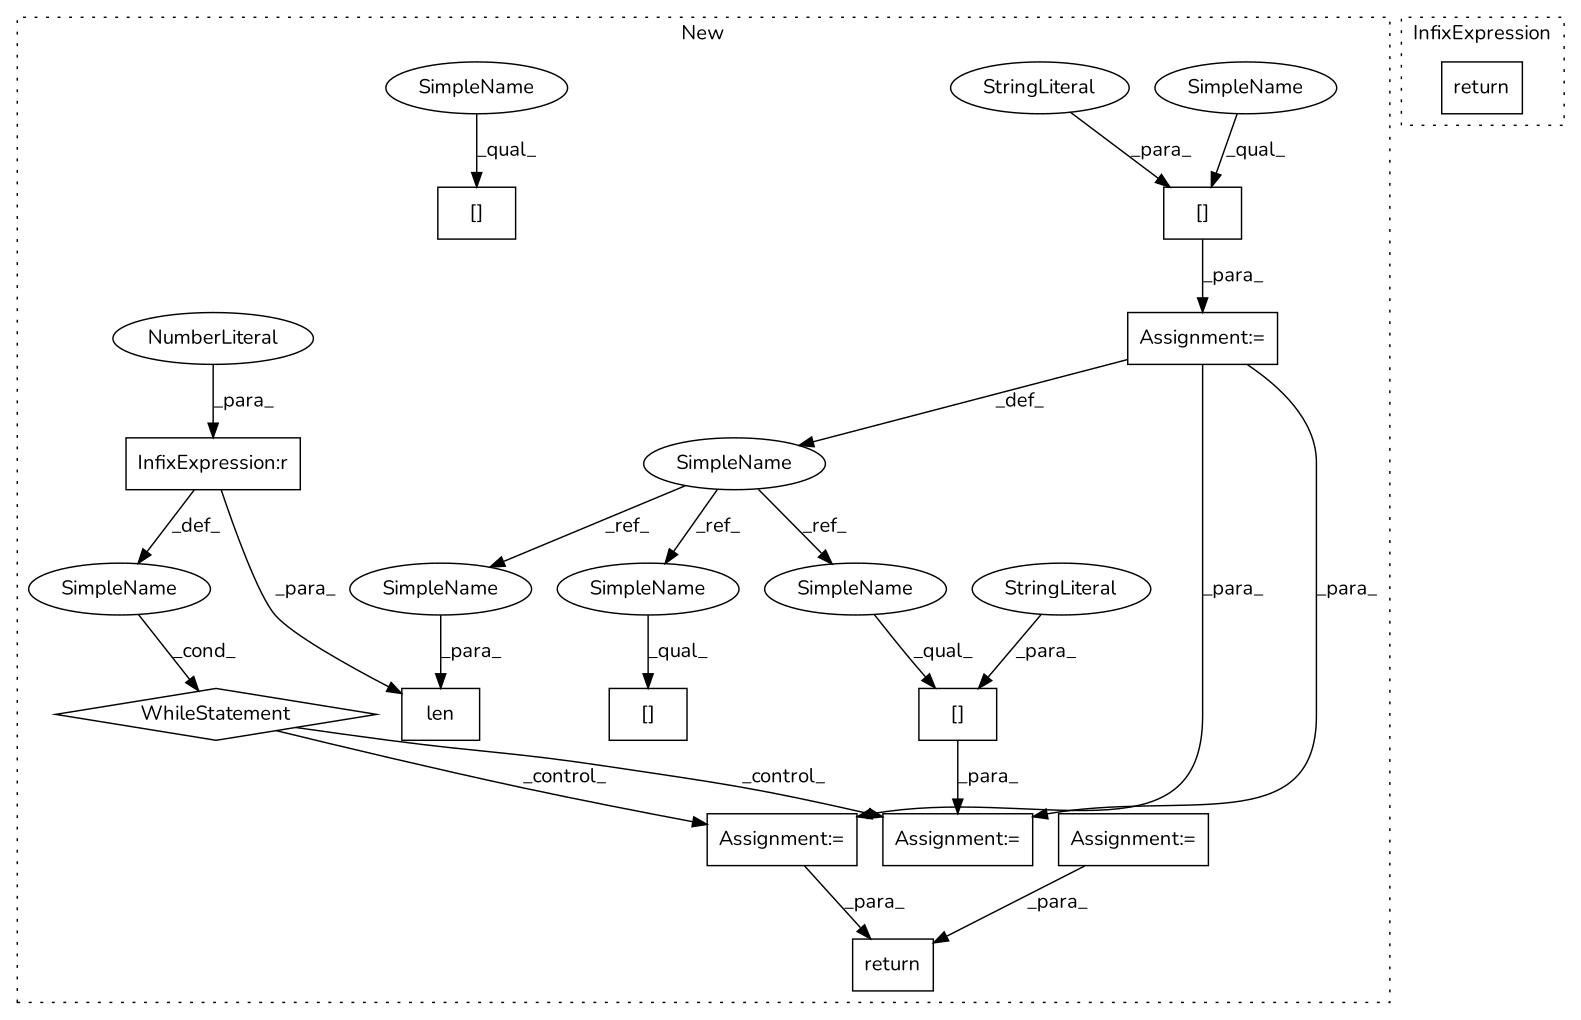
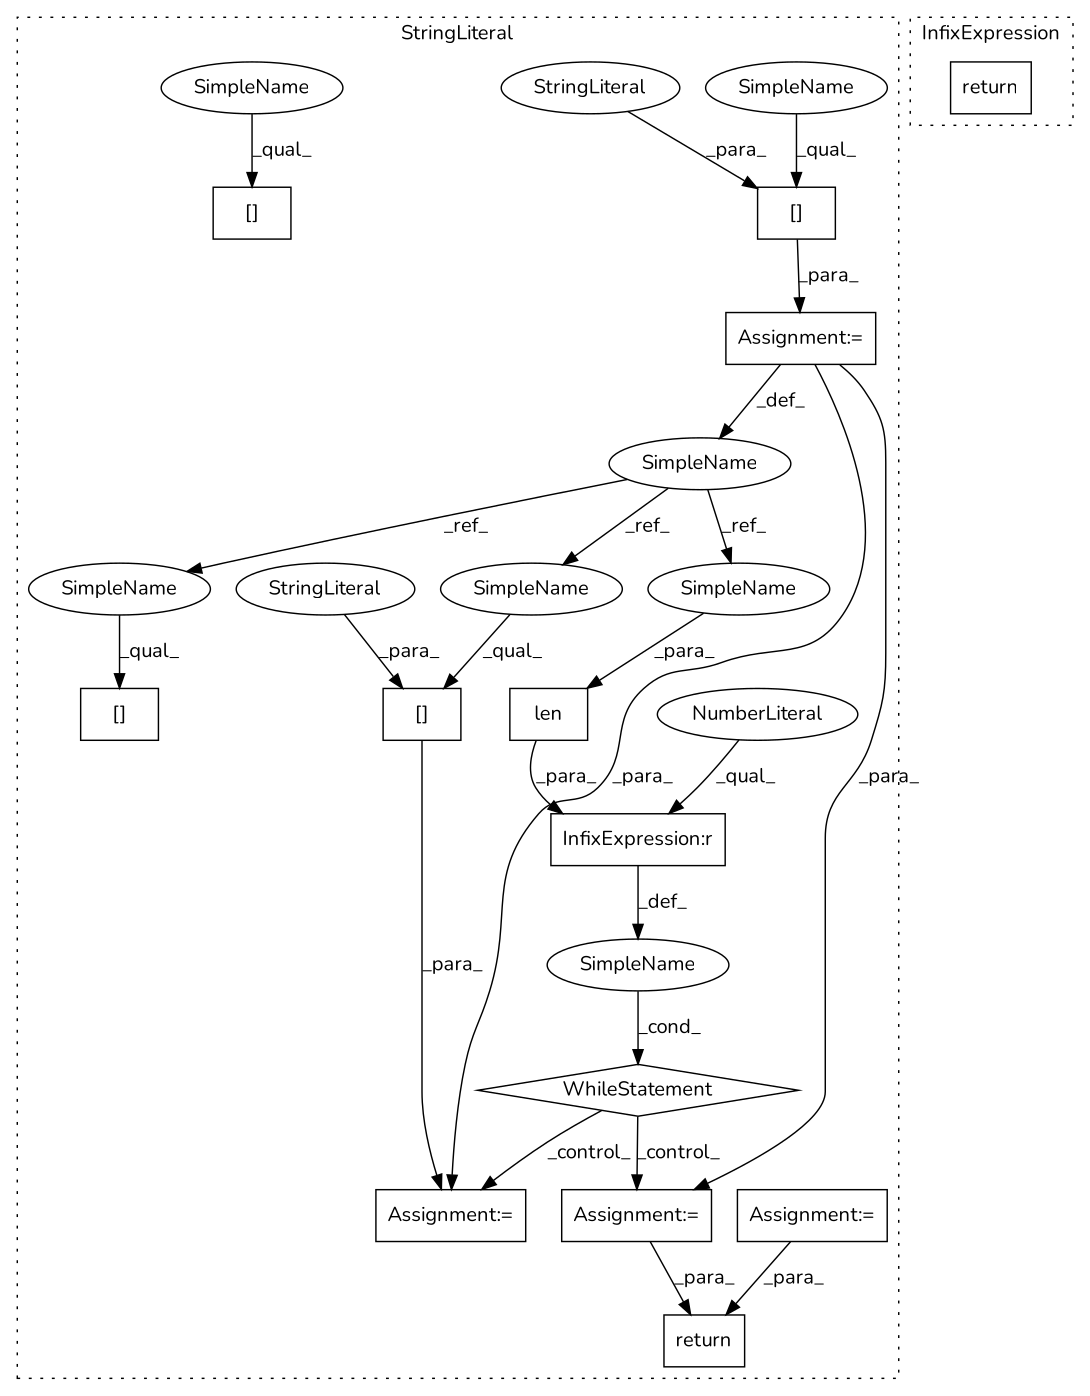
(704, 34) -> (458, 34)
(244, 401) -> (746, 777)
(275, 614) -> (531, 776)
